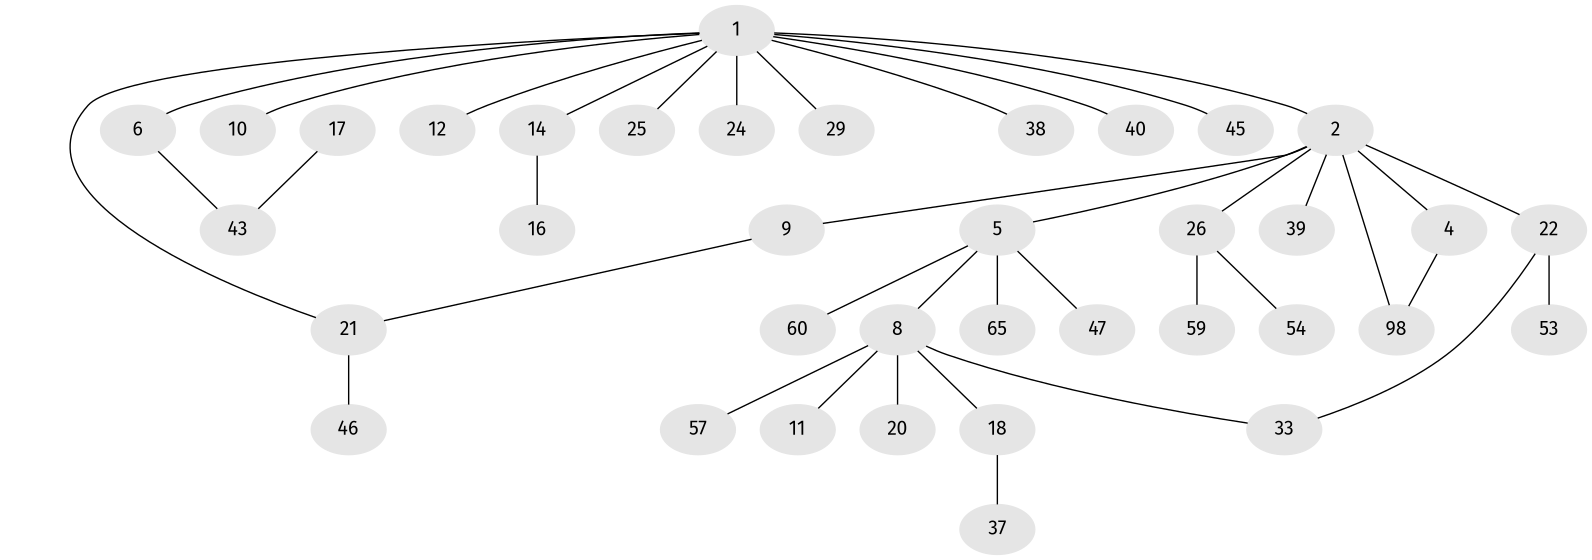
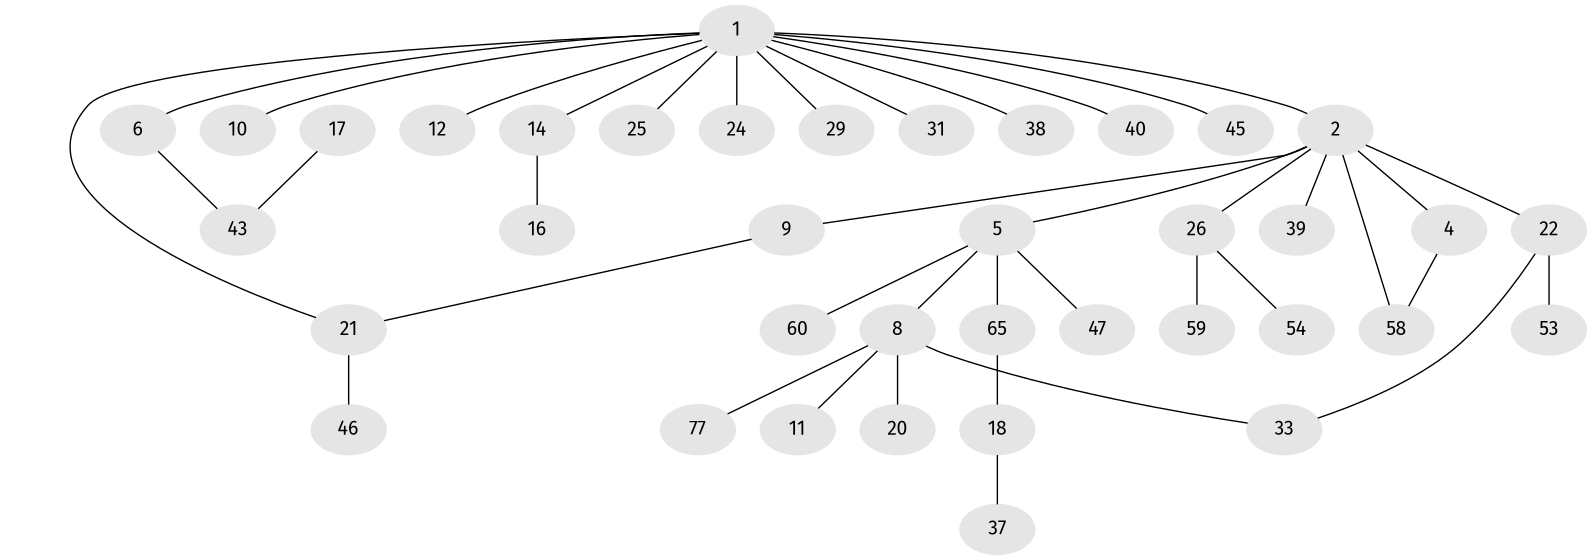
none -> (936, 130)
(1397, 330) -> (1397, 330)
(947, 380) -> (997, 380)
(698, 430) -> (698, 430)
